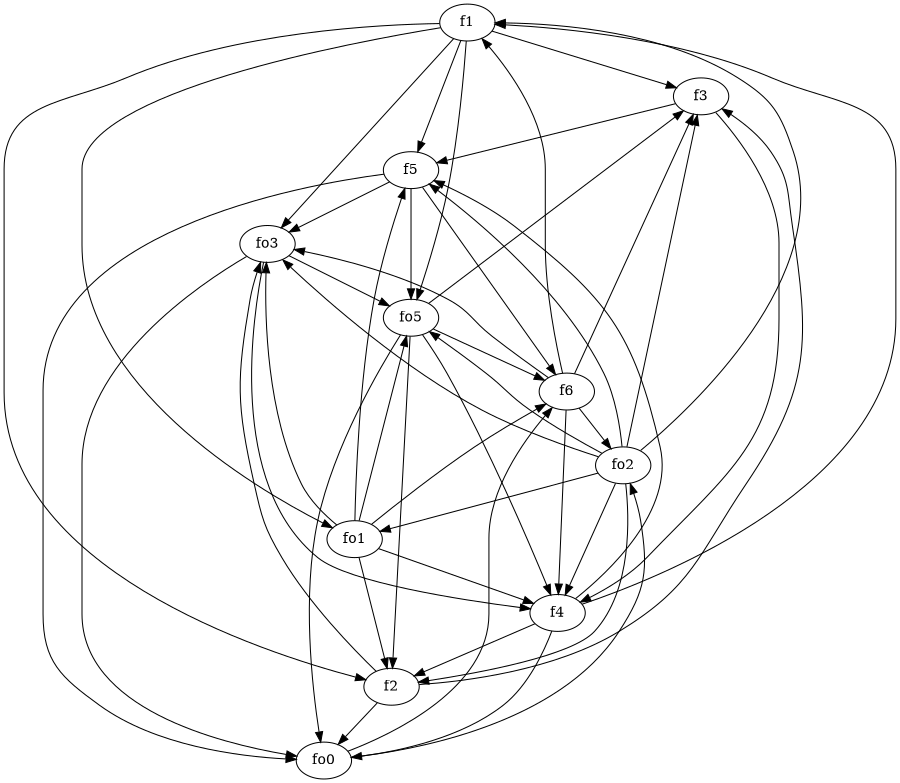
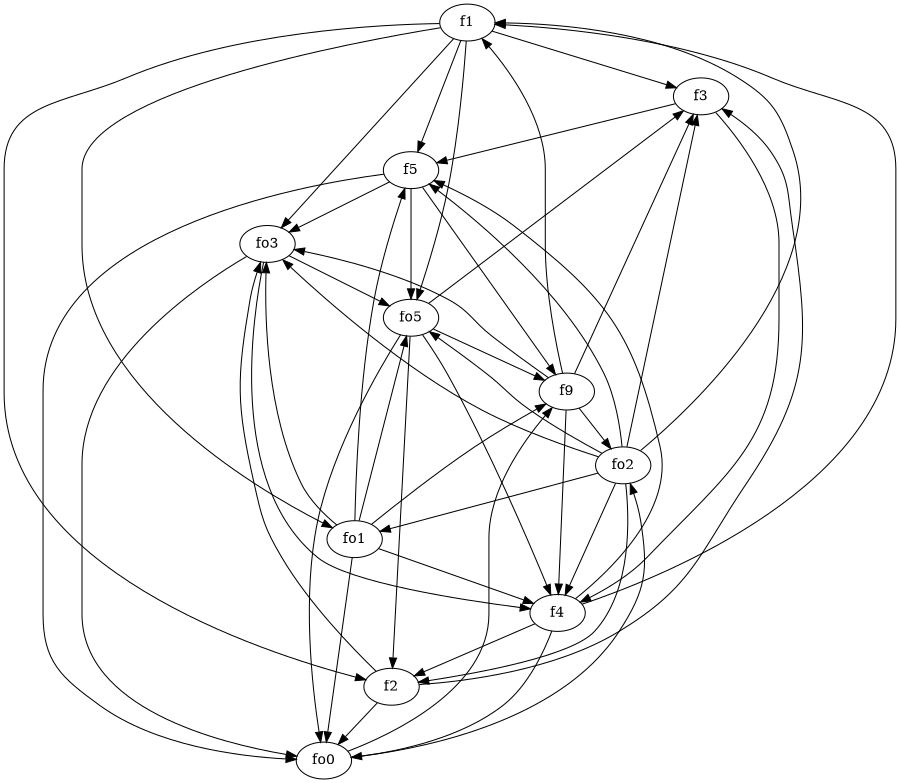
(567, 392) -> (567, 392)
(372, 608) -> (340, 645)
